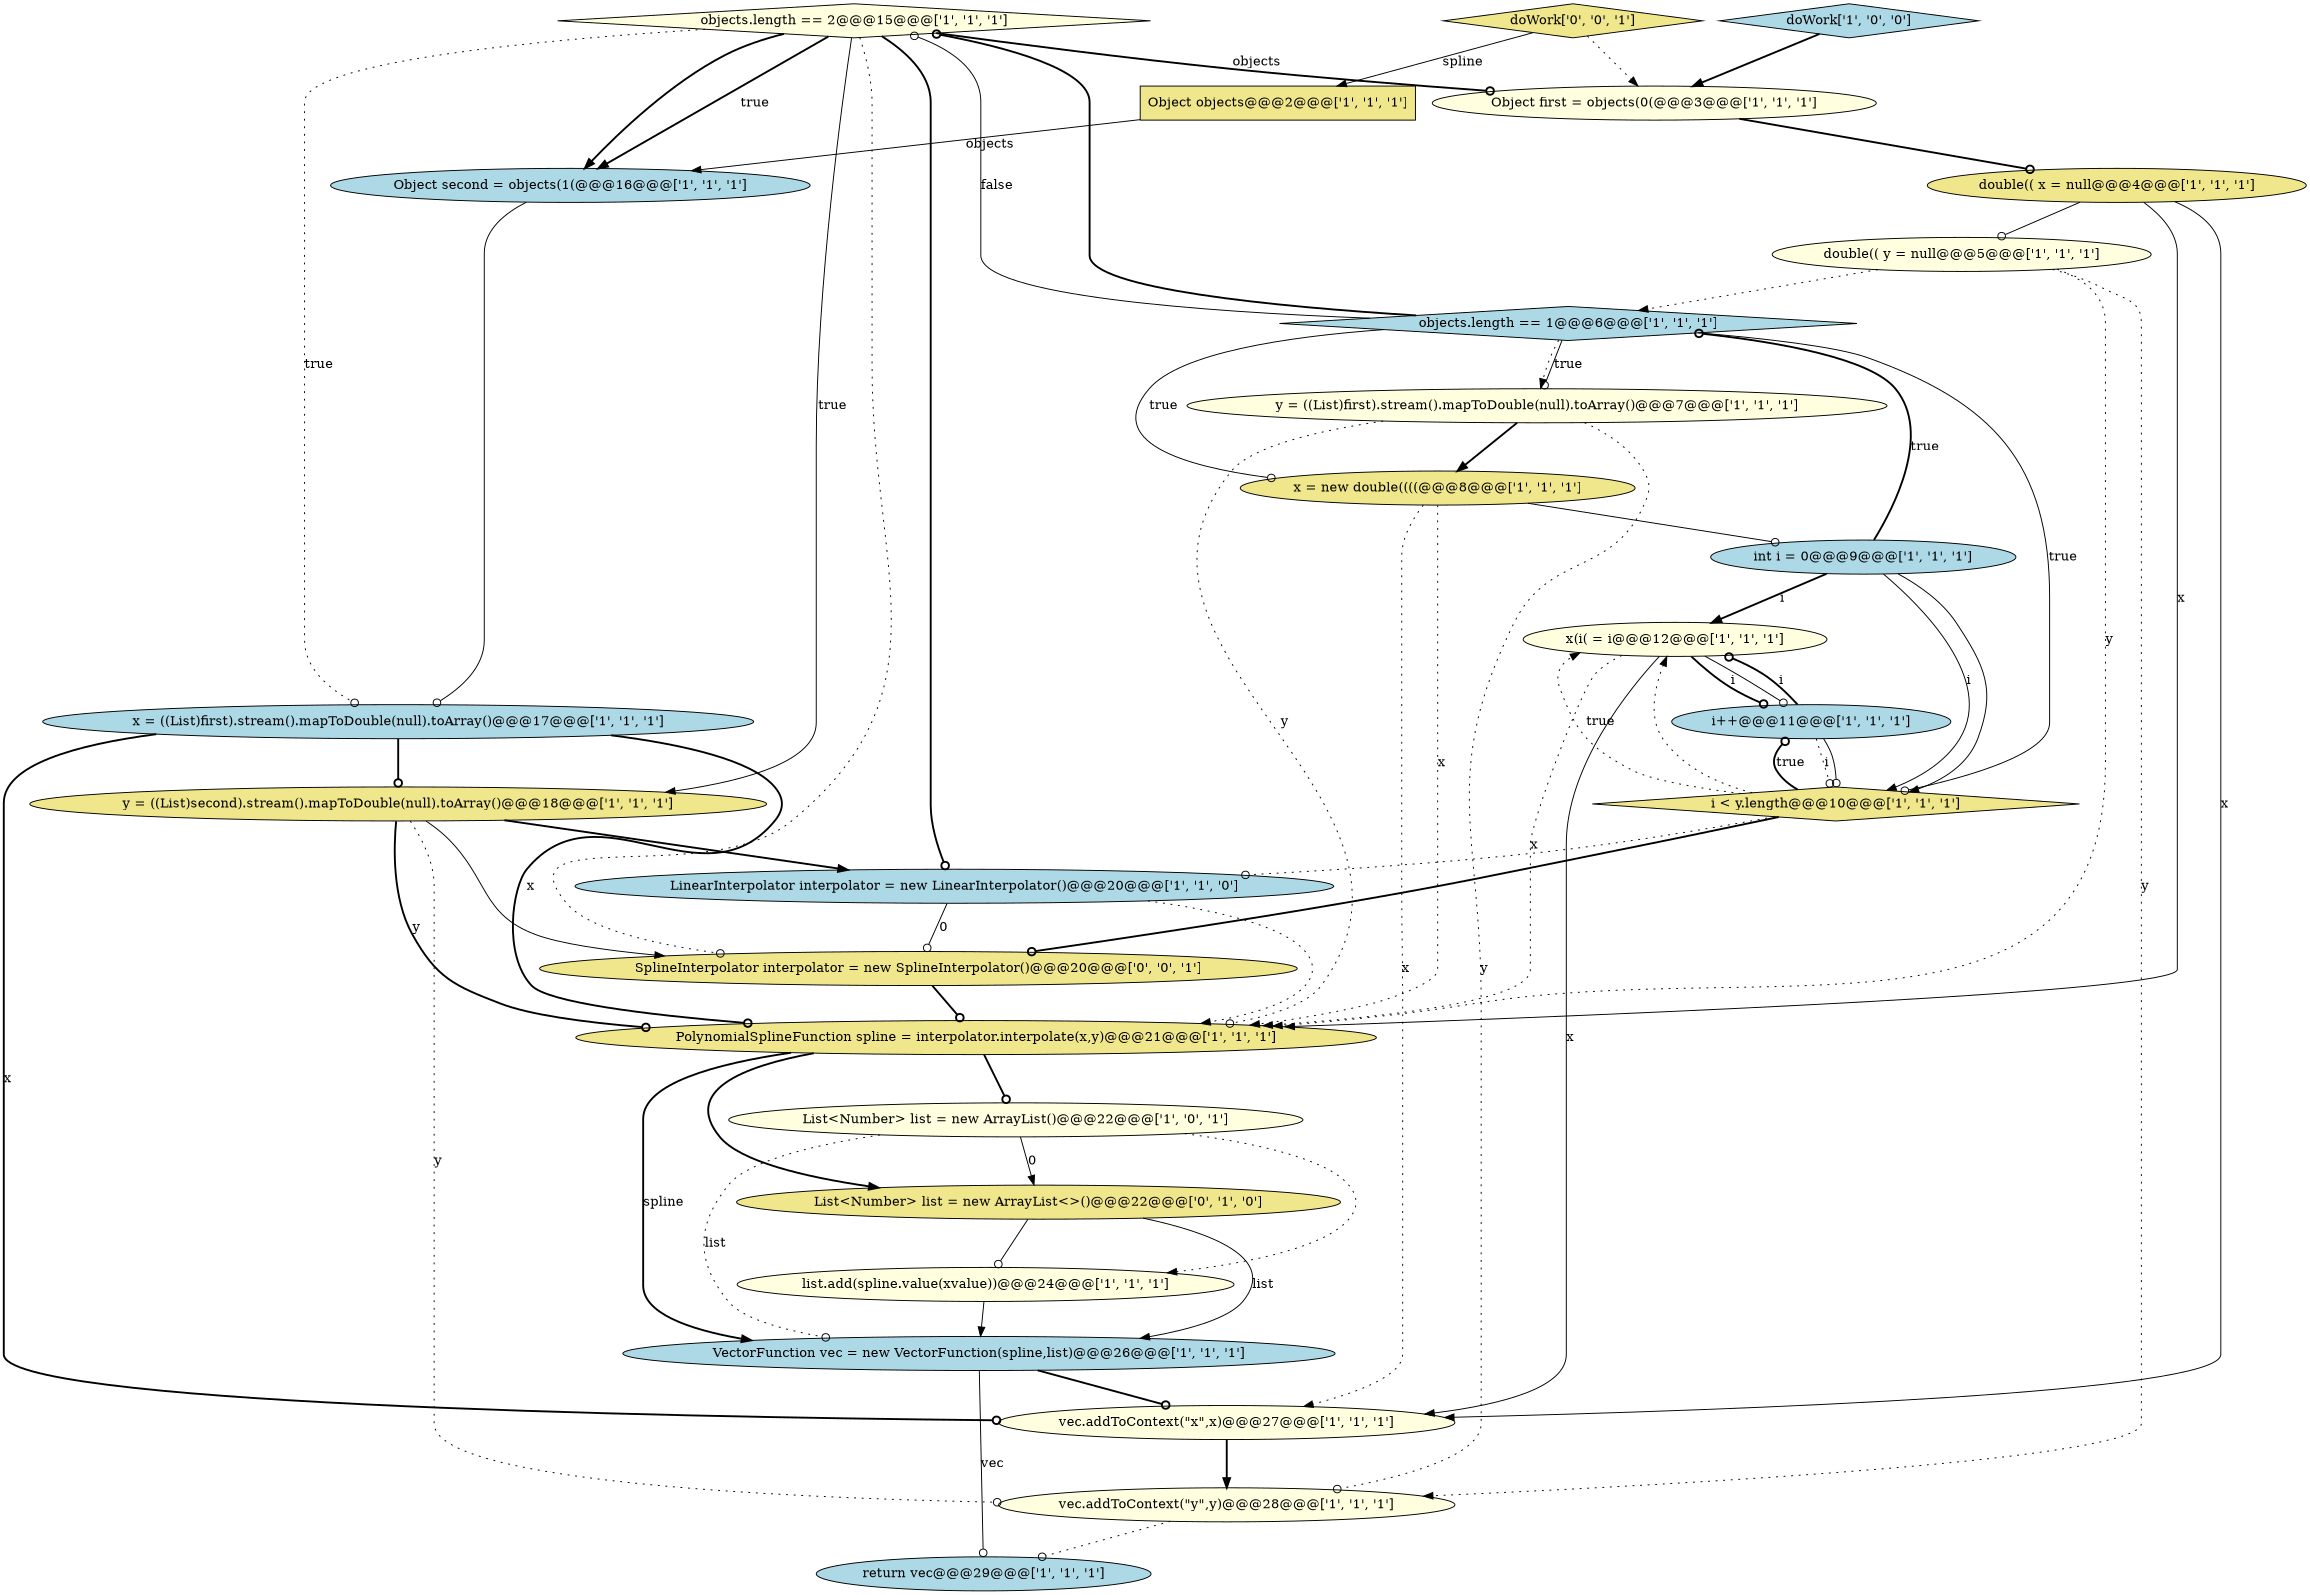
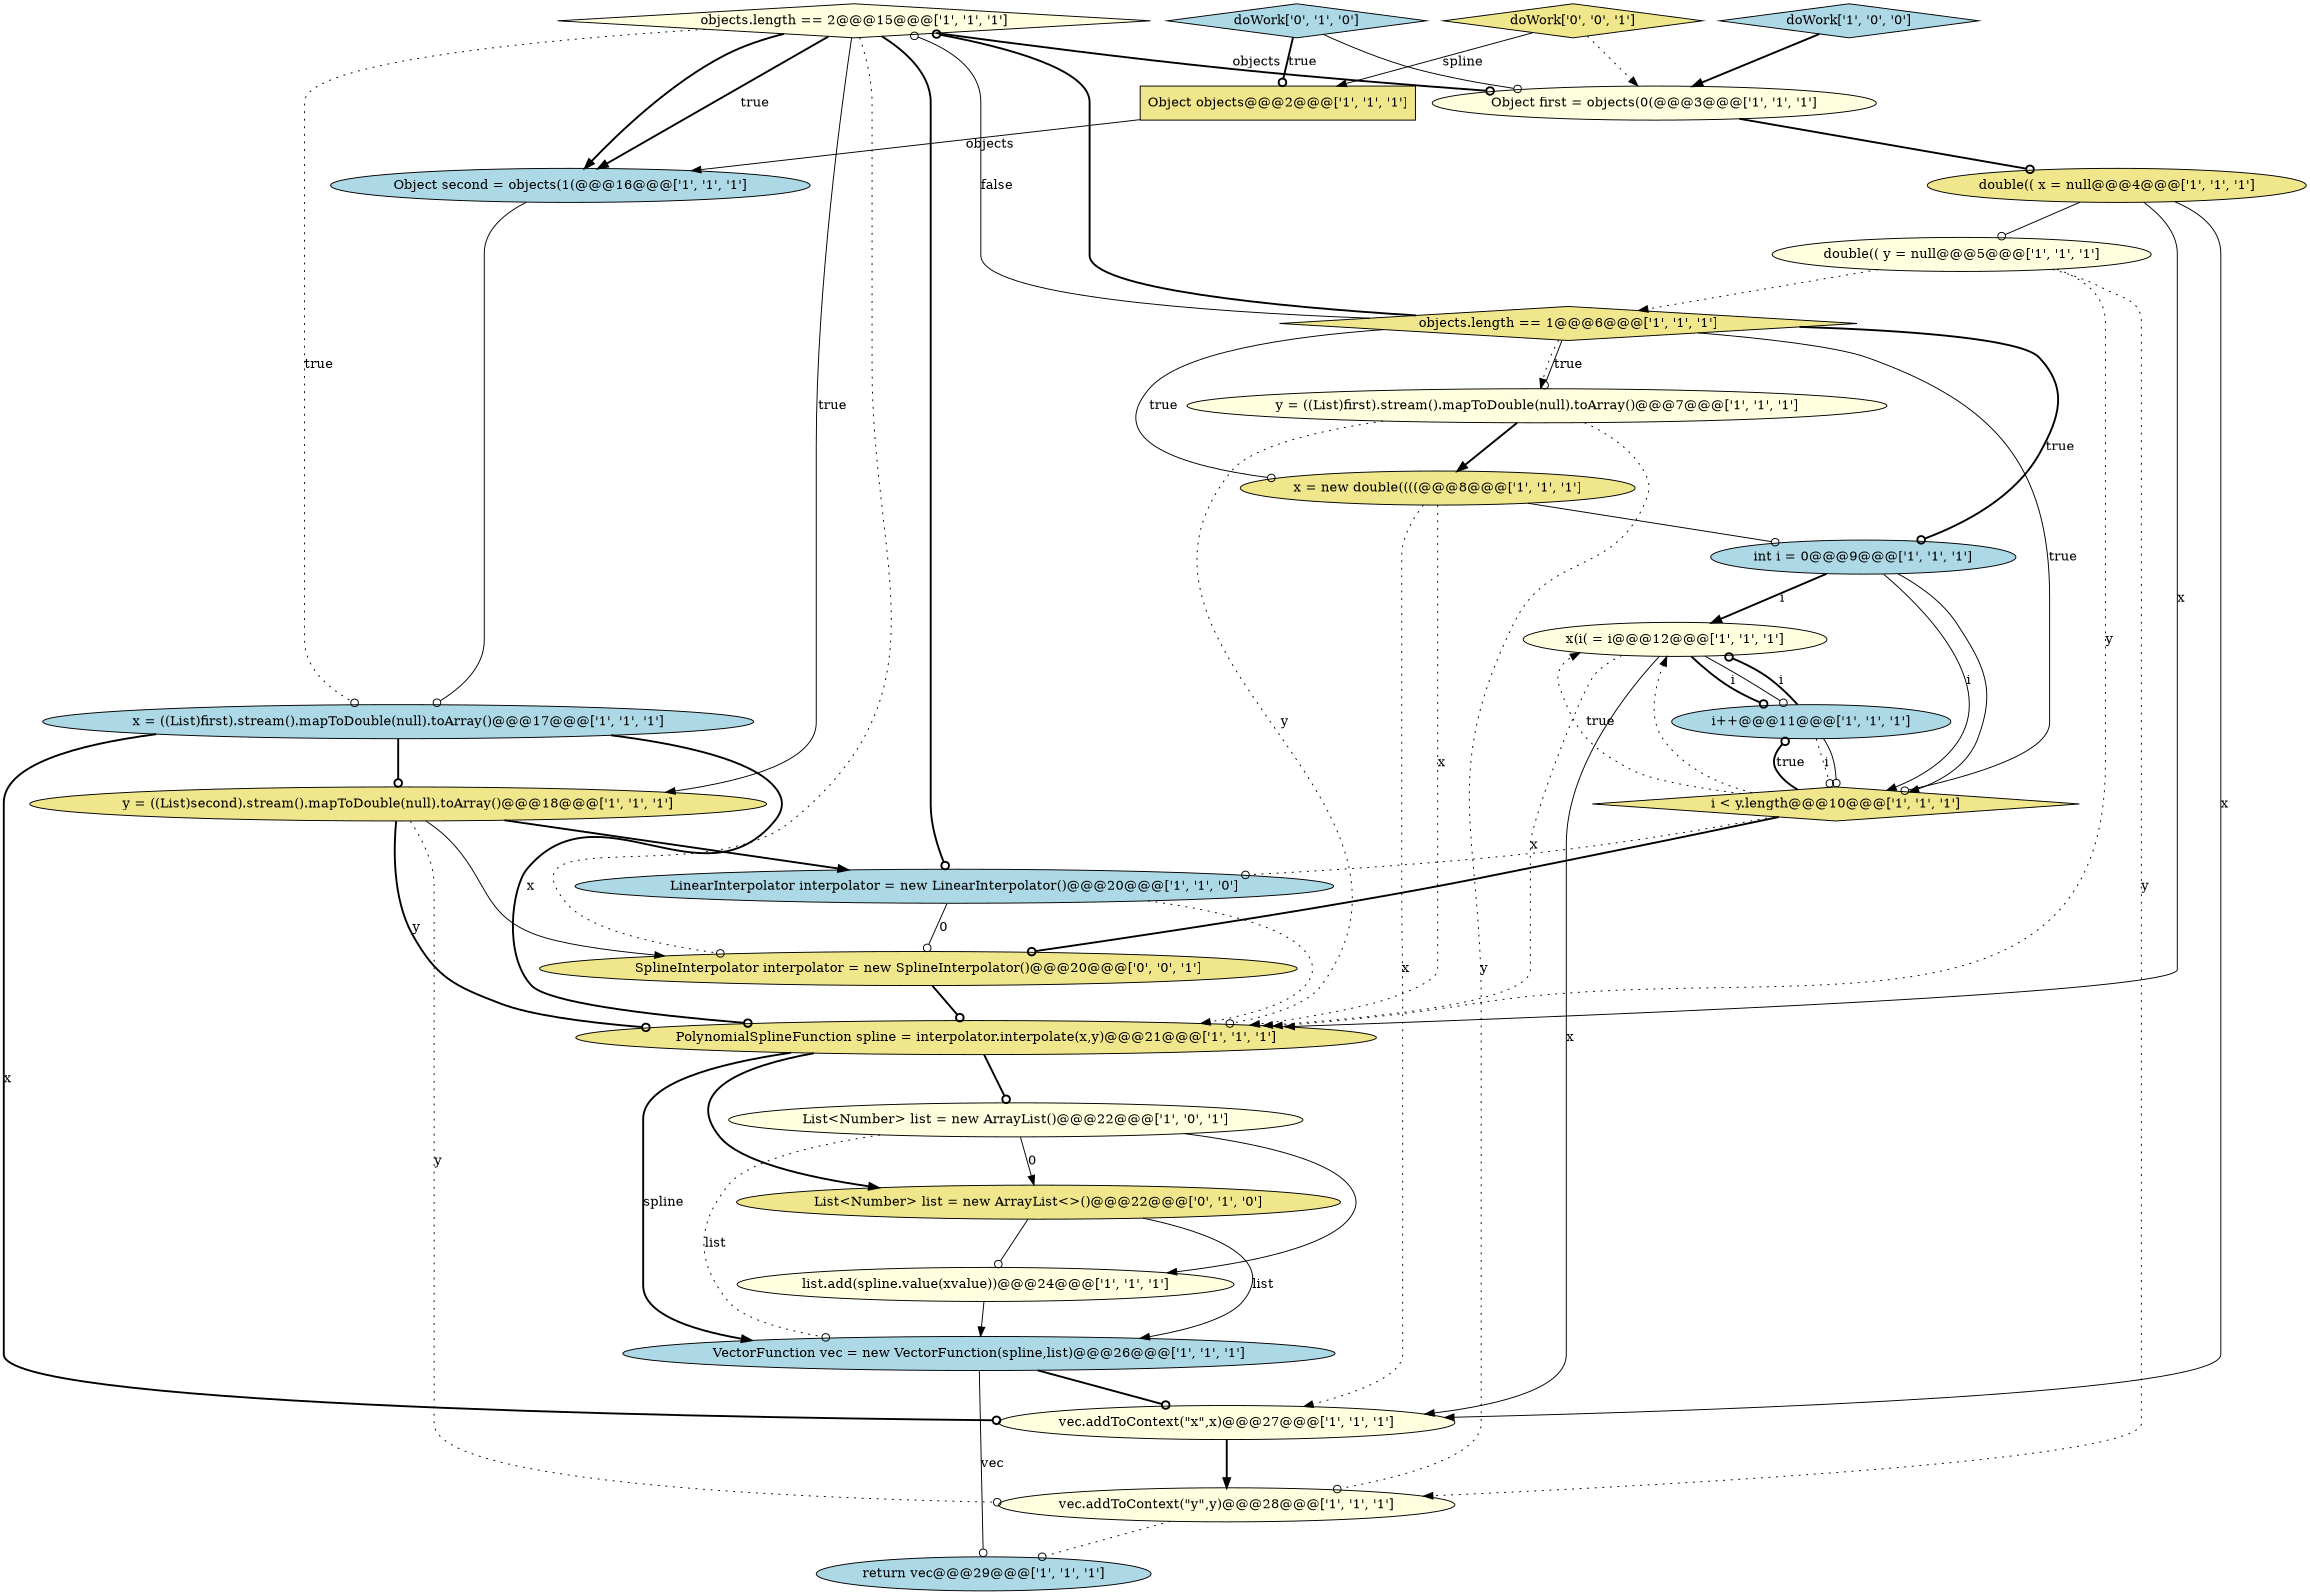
none -> (1297, 21)
(1568, 323) -> (1568, 323)
(1879, 376) -> (2041, 360)
(1356, 1206) -> (1356, 1206)
